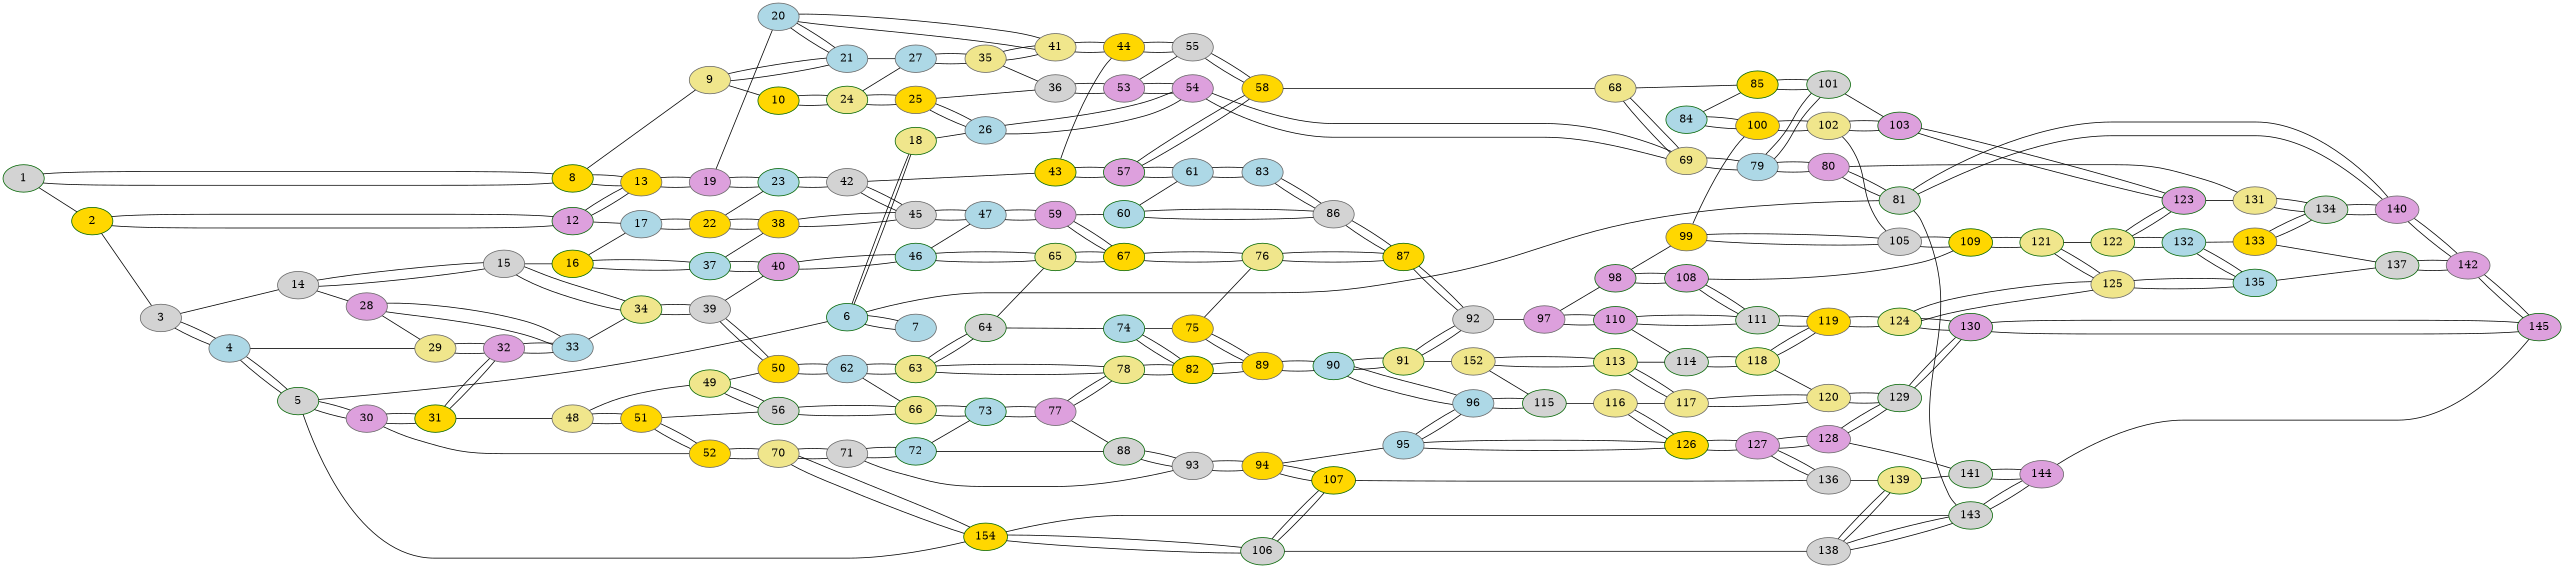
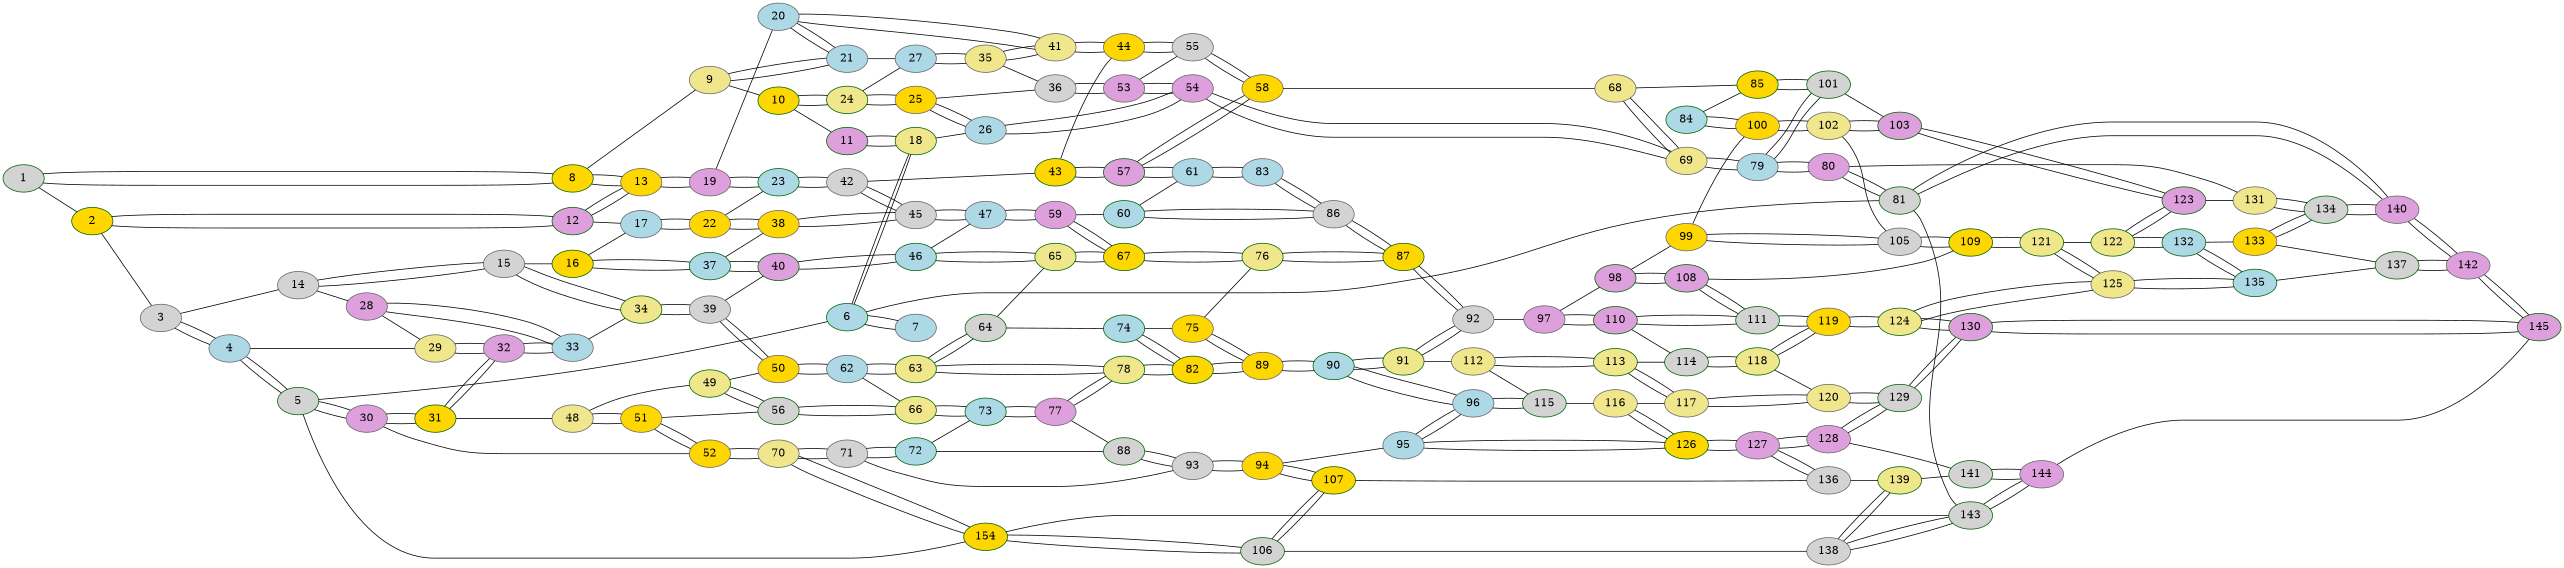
none -> (847, 141)
(1473, 361) -> (1473, 361)
